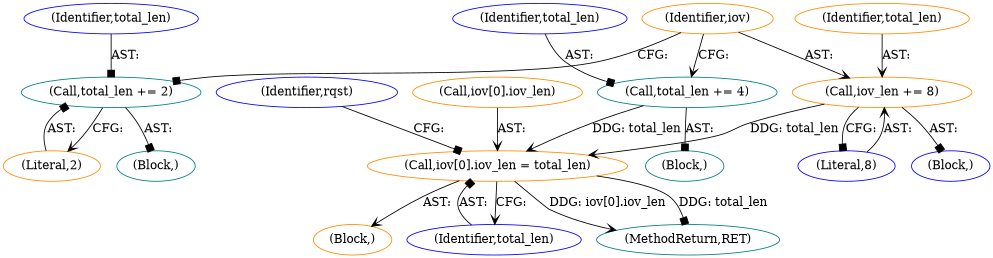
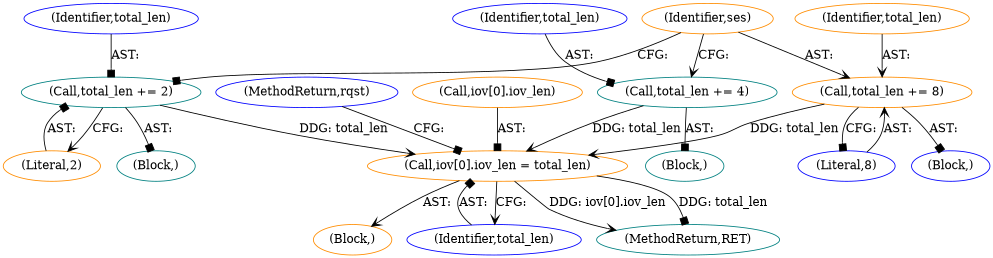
(708, 19) -> (708, 19)
(307, 92) -> (307, 92)
(882, 92) -> (882, 92)
(497, 125) -> (497, 125)
none -> (283, 132)
